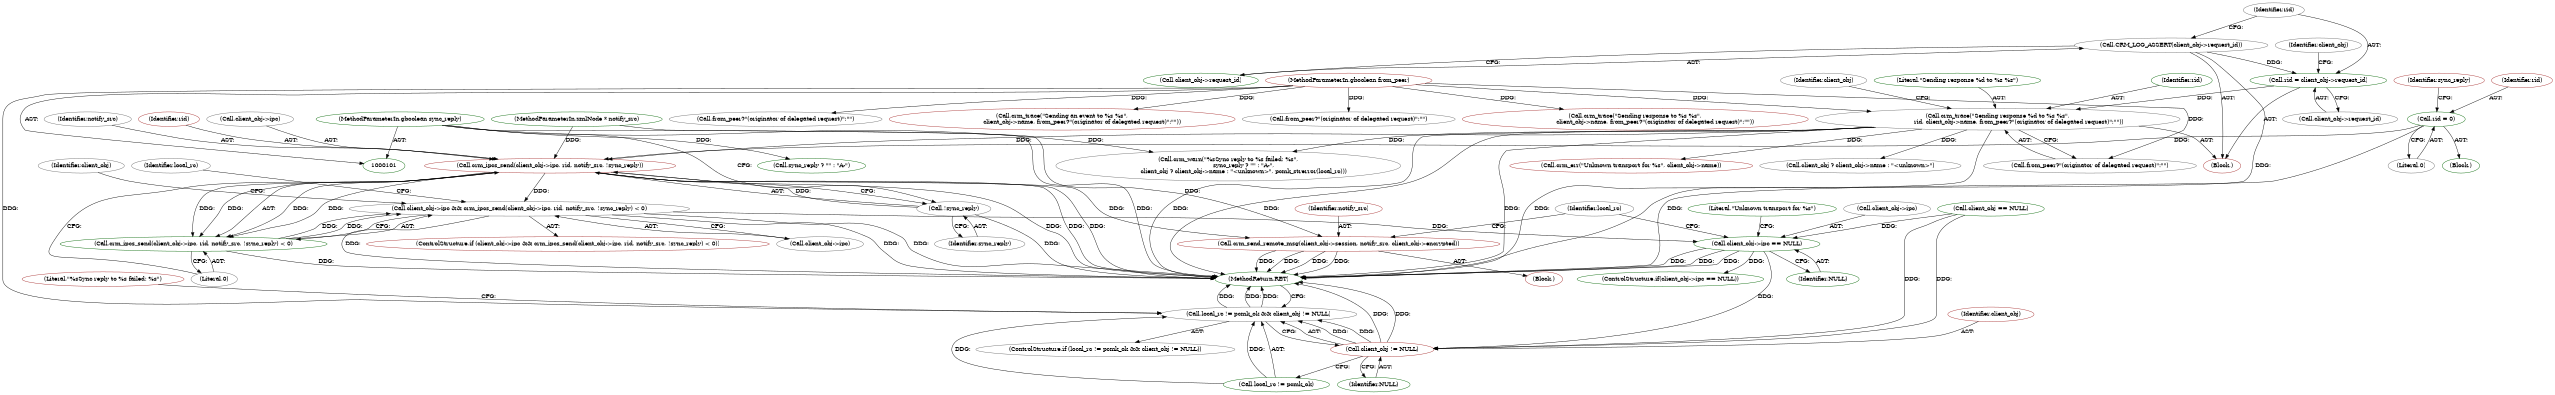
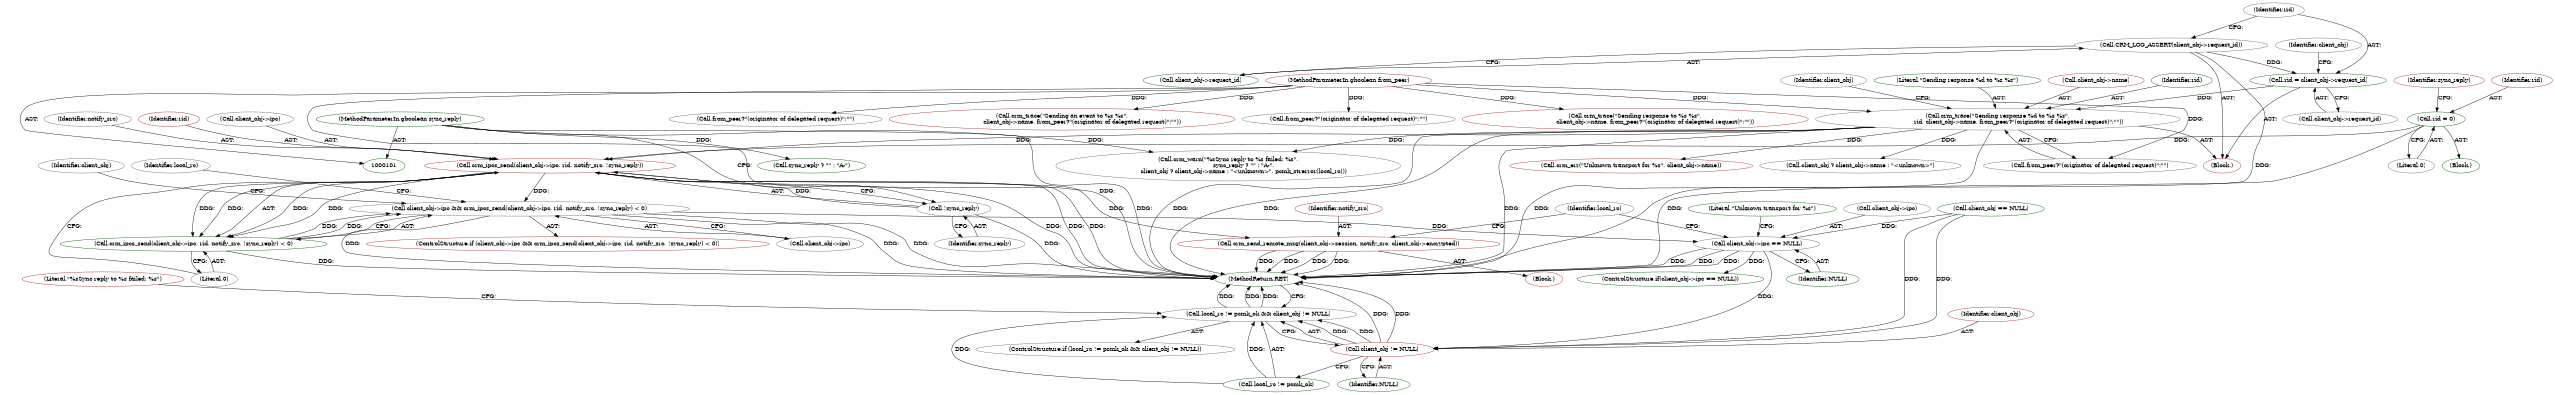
none -> (2096, 80)
(577, 119) -> none
(3, 128) -> (309, 112)
(1757, 244) -> (1757, 244)
